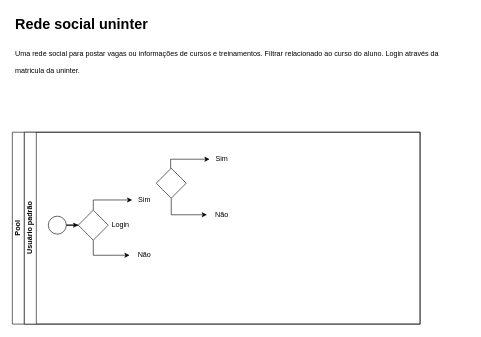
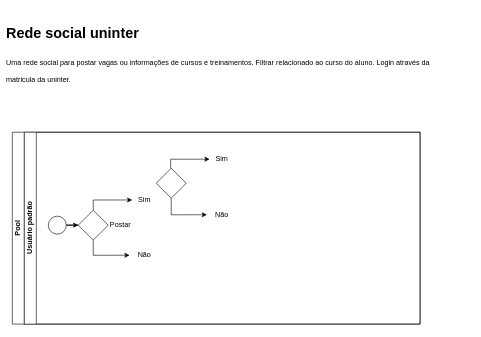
(240, 48) -> (231, 57)
(121, 225) -> (121, 225)
